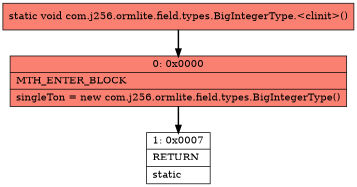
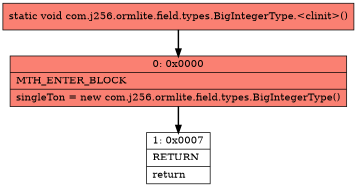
(167, 175) -> (169, 175)
